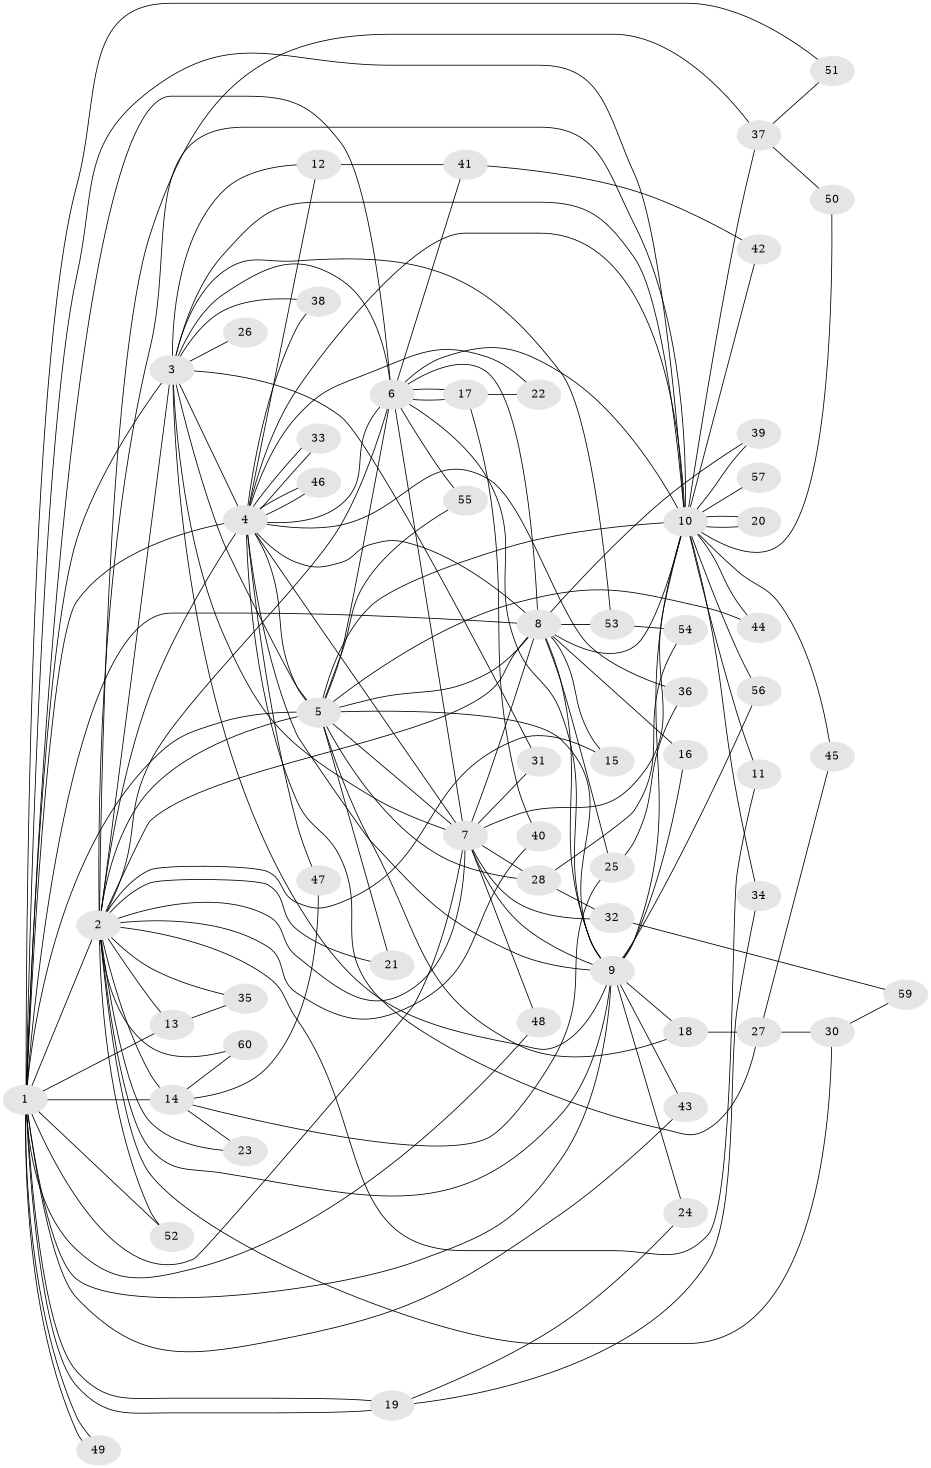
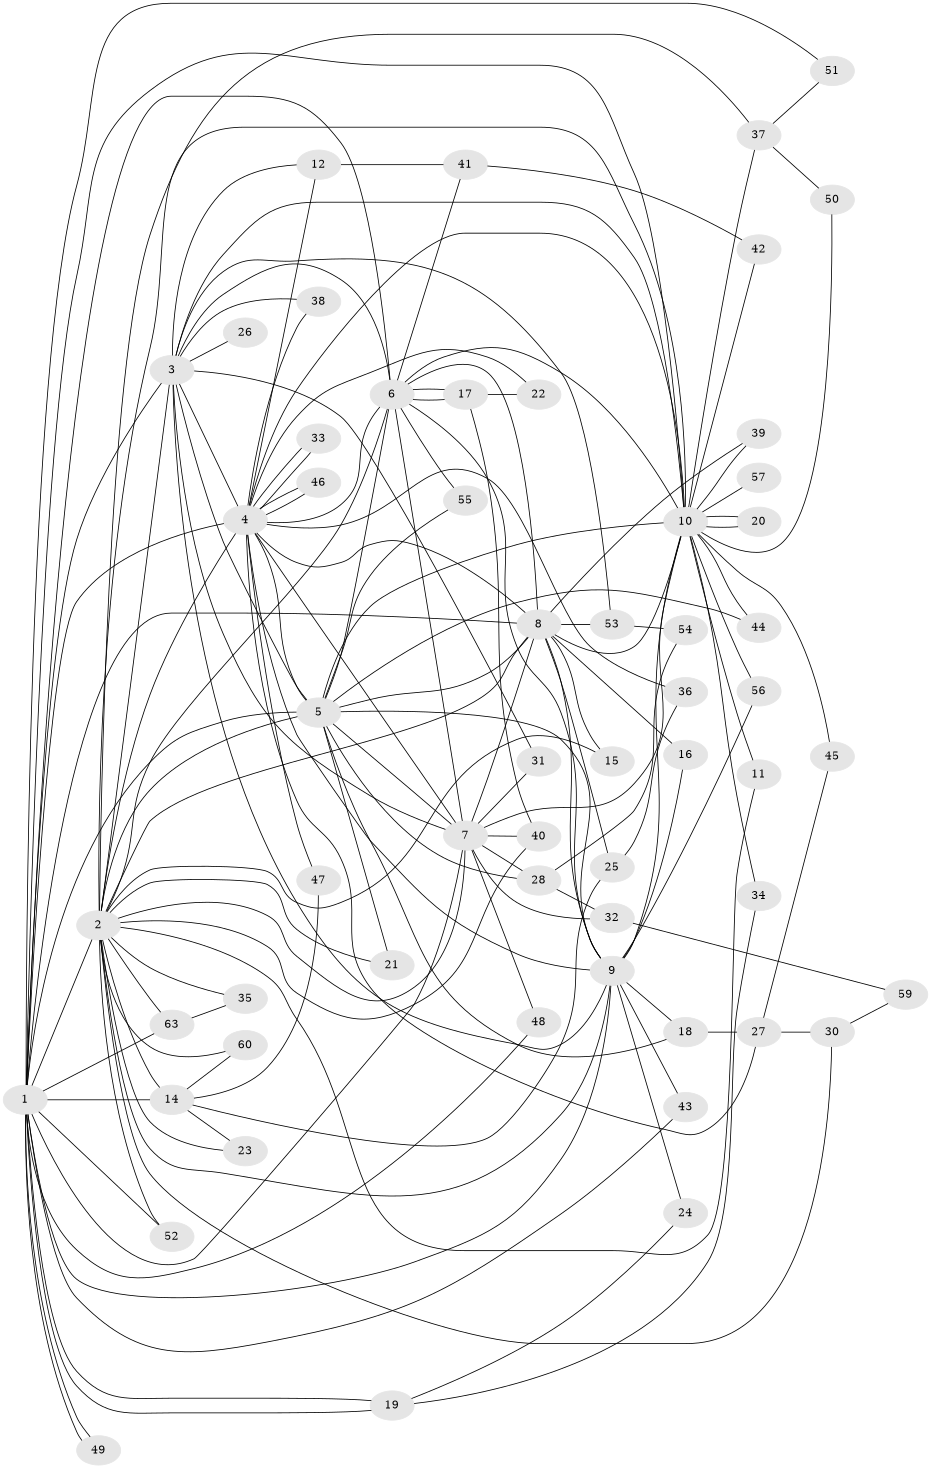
(518, 922) -> (502, 836)
(172, 1025) -> (172, 1025)
